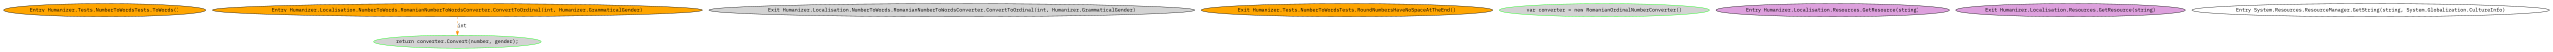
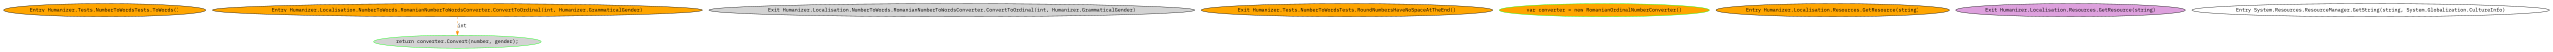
(1604, 10) -> (1604, 10)
(1833, 10) -> (1833, 10)
